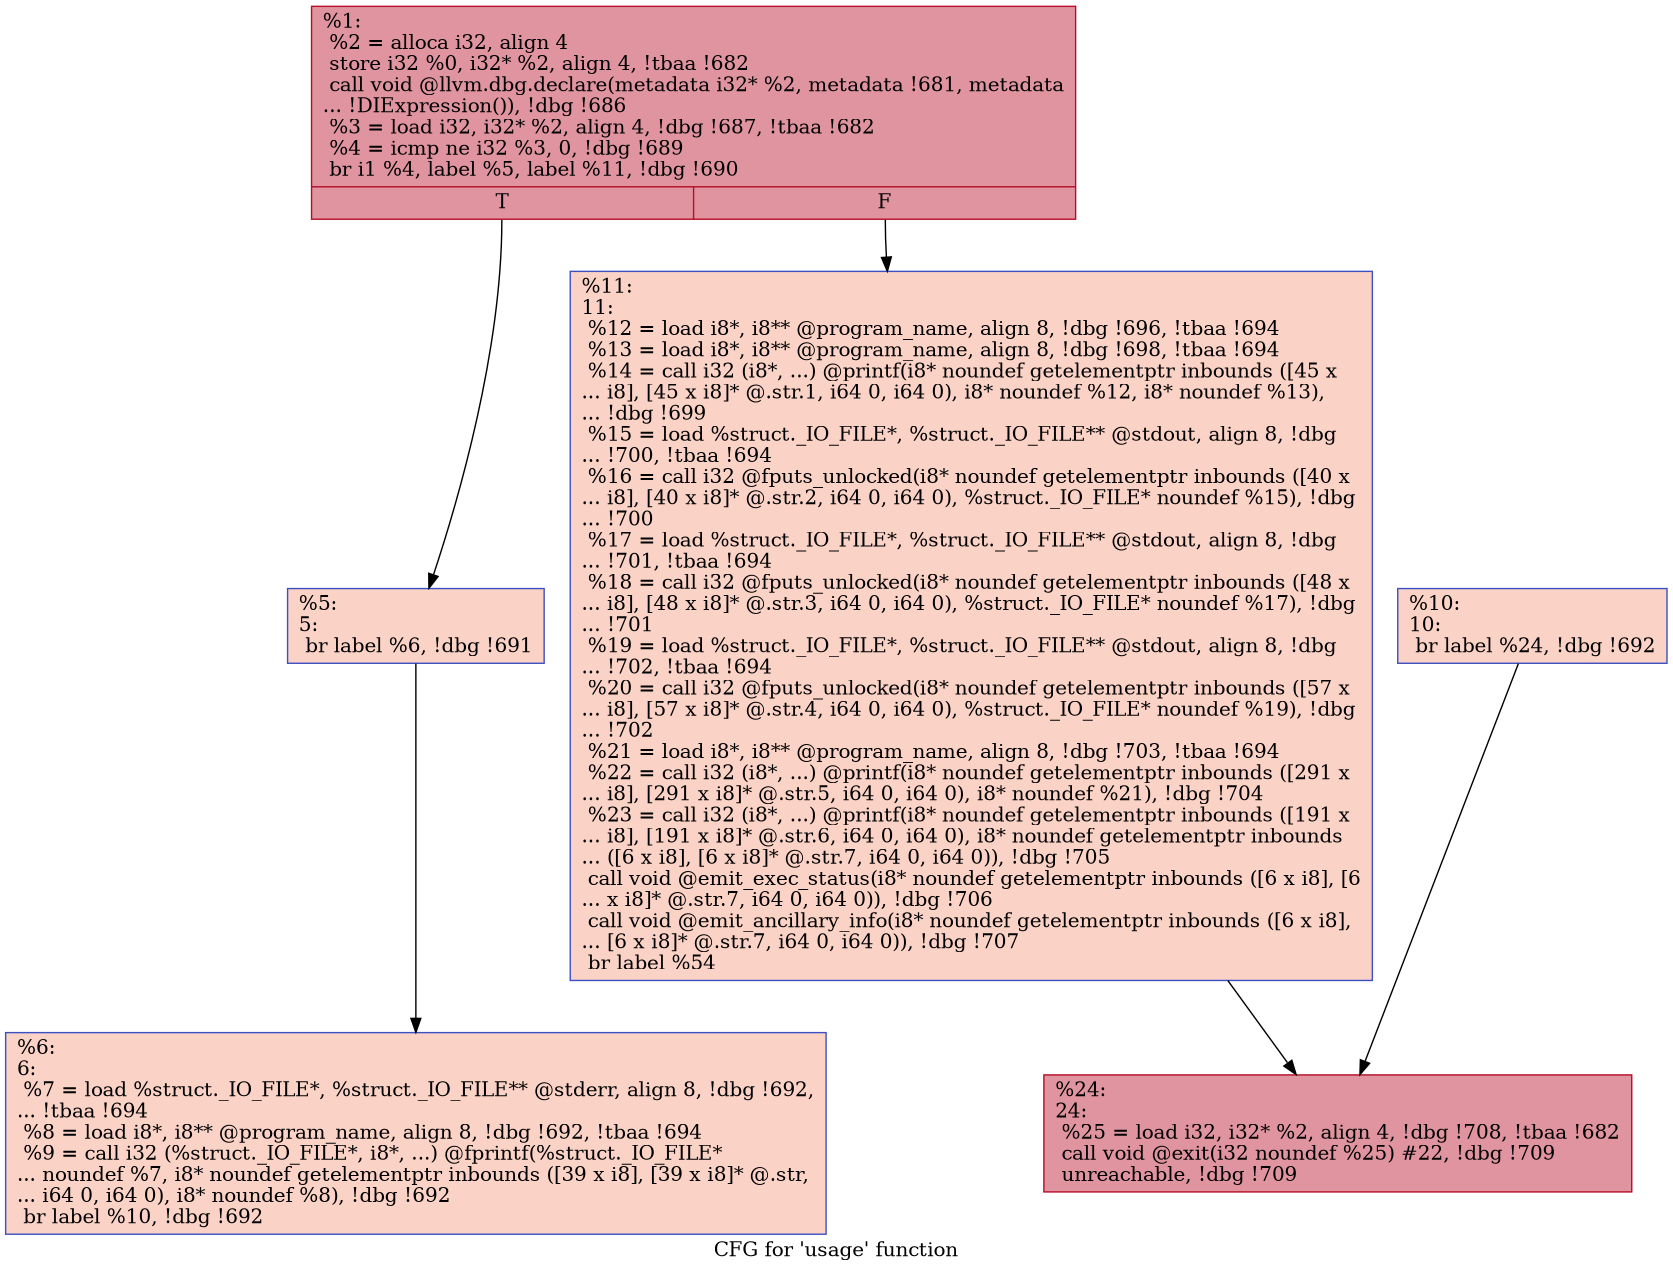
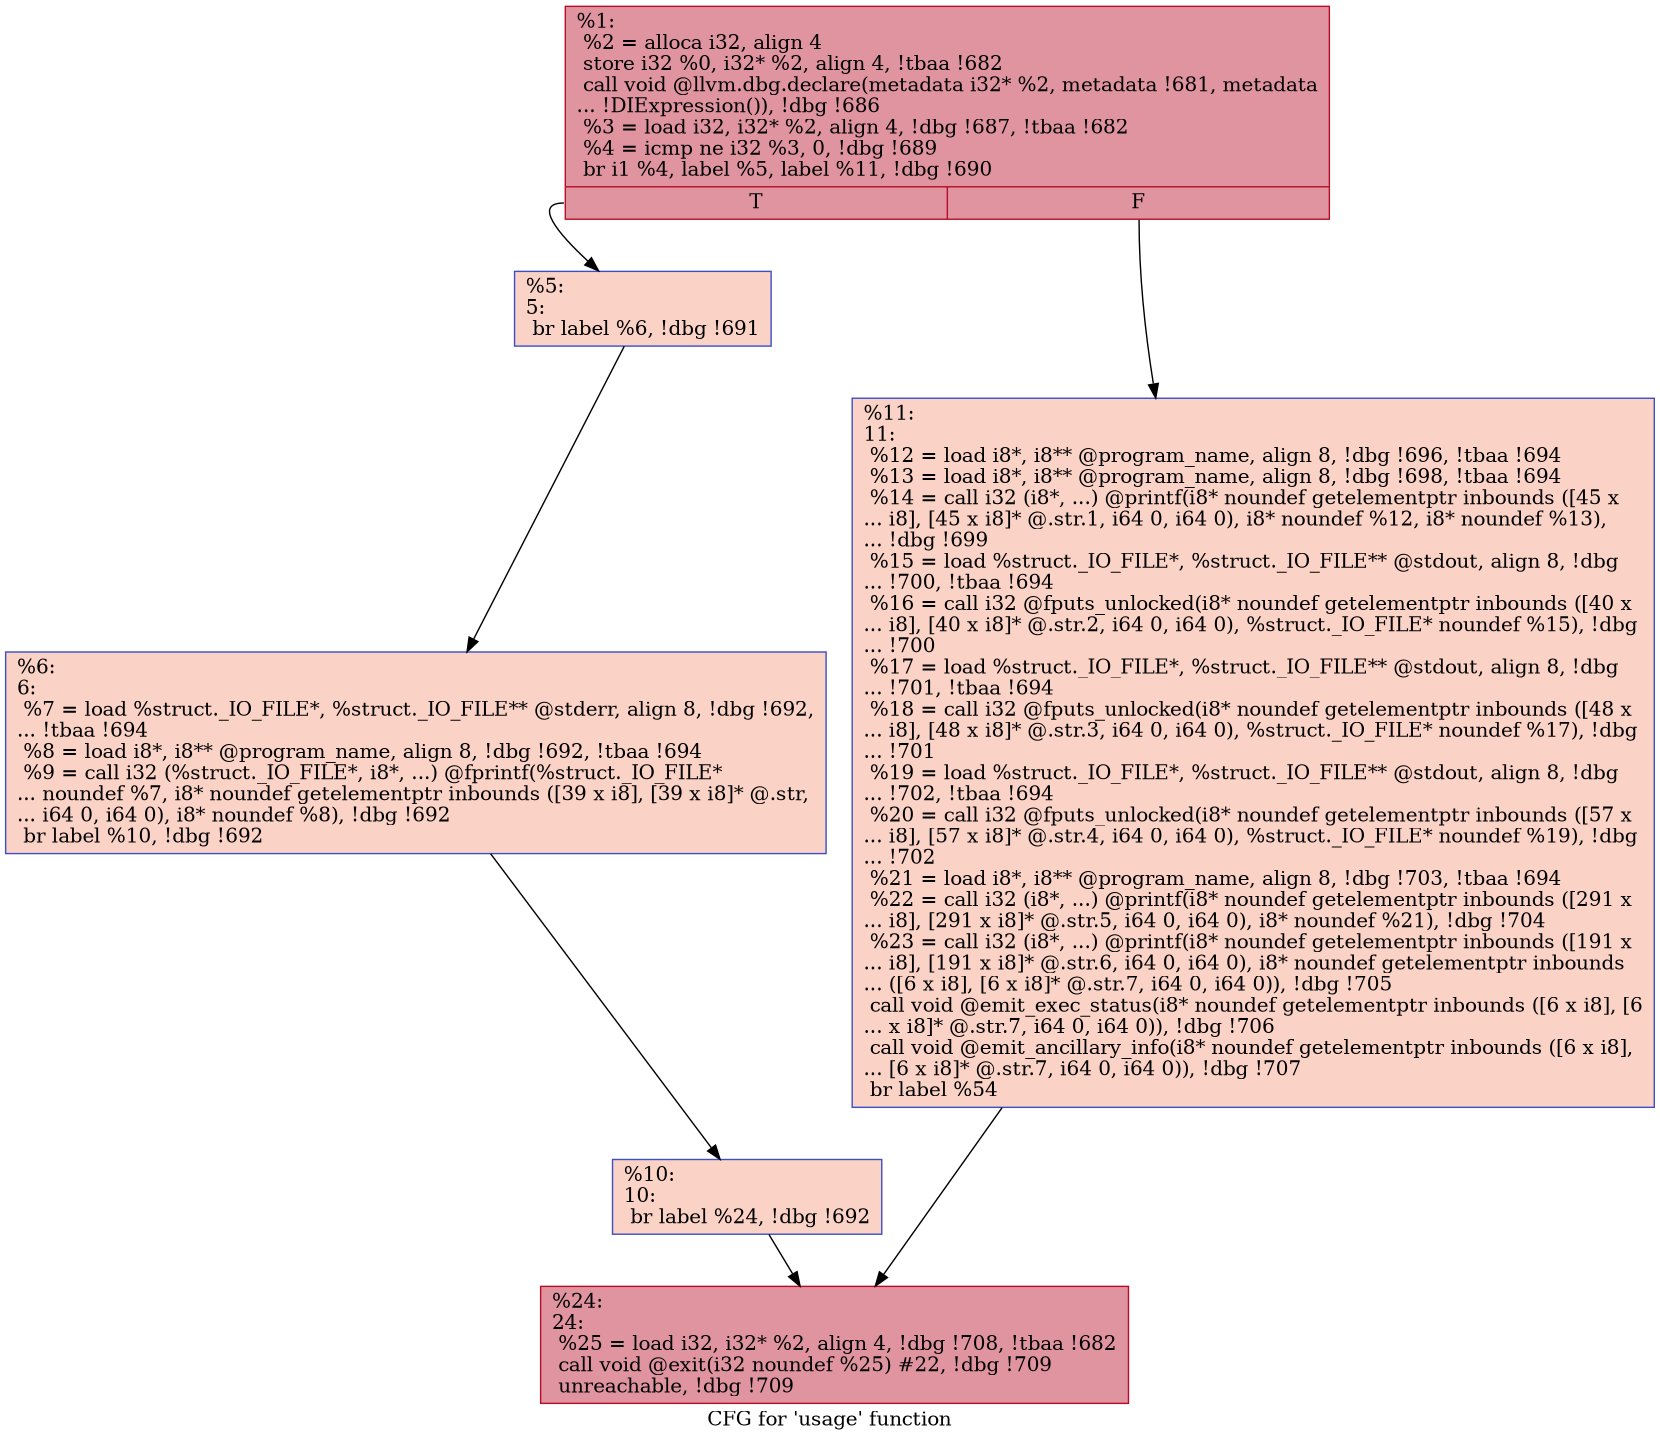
none -> (601, 1001)
